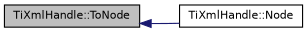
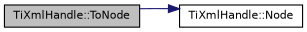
(165, 24) -> (154, 9)
